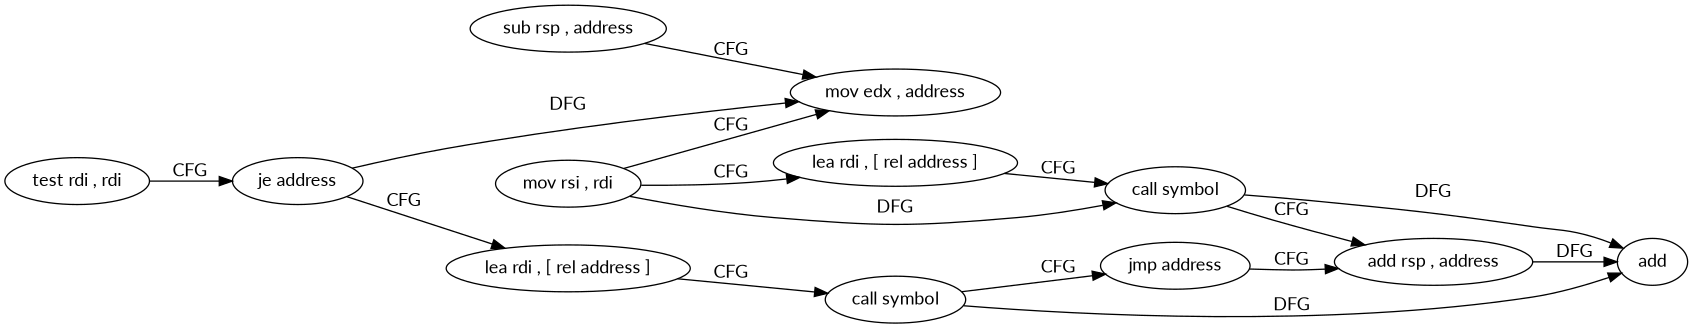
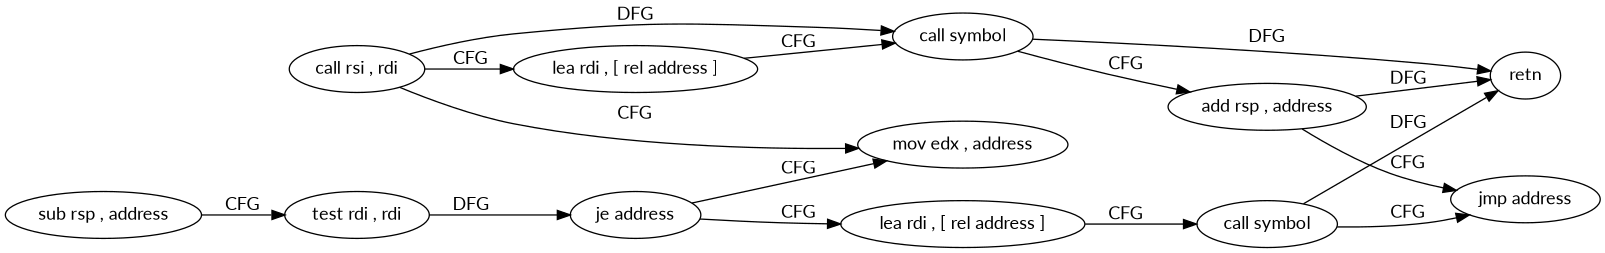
(724, 59) -> (237, 215)
(568, 105) -> (799, 169)
(191, 171) -> (471, 205)
(568, 184) -> (357, 69)
(1652, 262) -> (1525, 76)
(1287, 270) -> (1360, 161)
